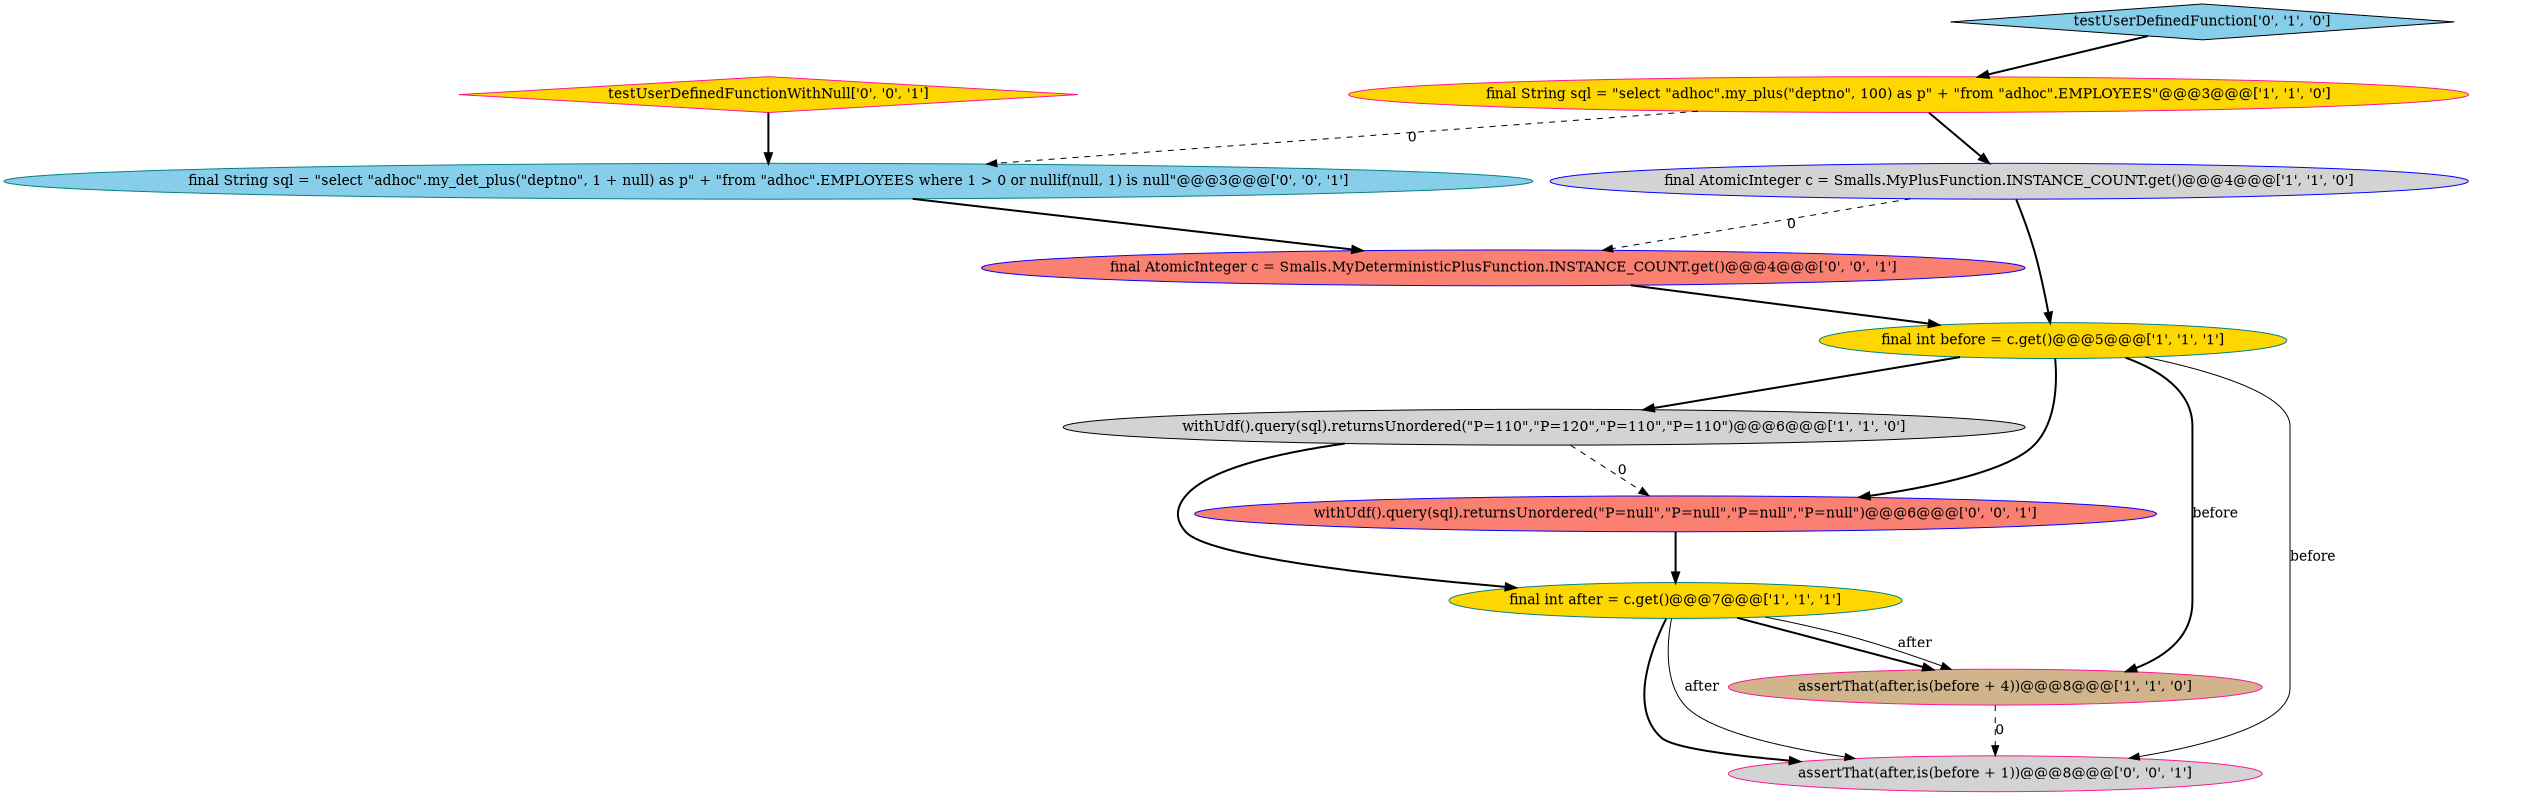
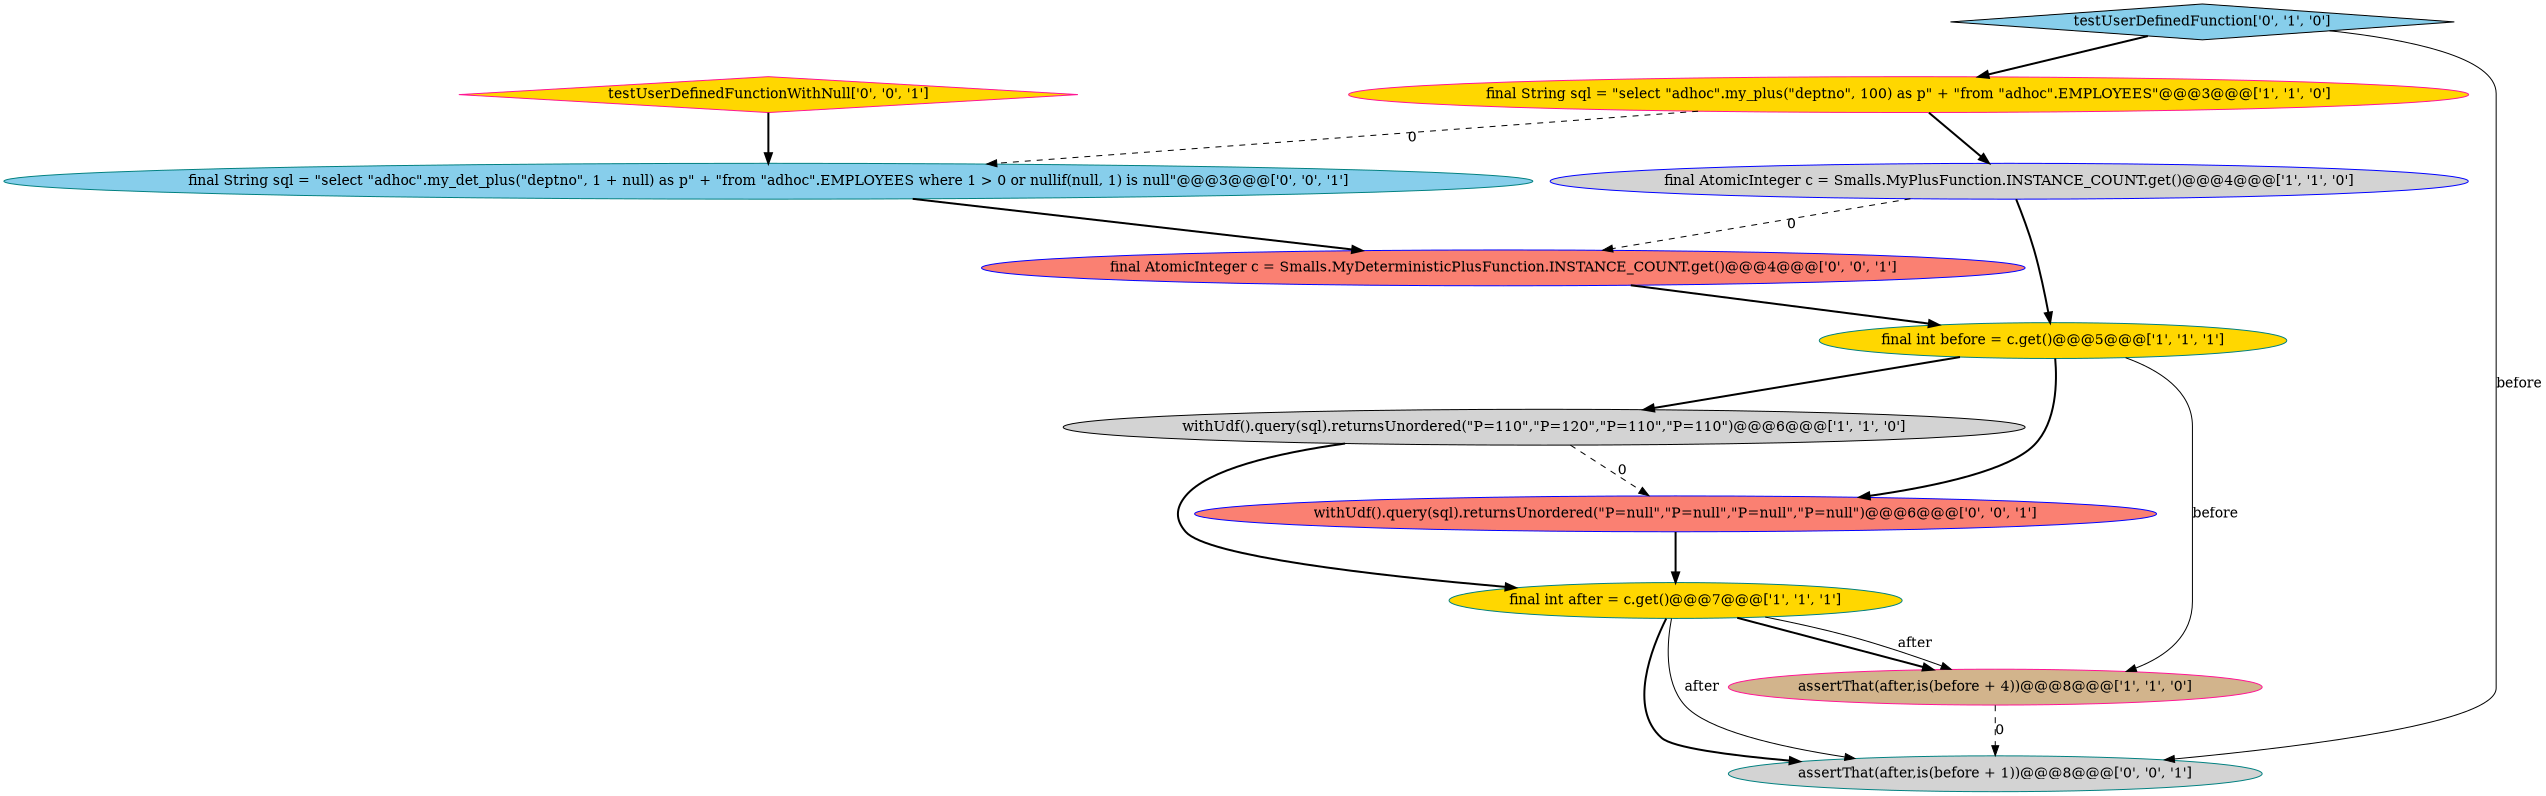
(2192, 509) -> (2192, 509)
(2290, 560) -> (2496, 465)
(1995, 774) -> (1995, 774)
